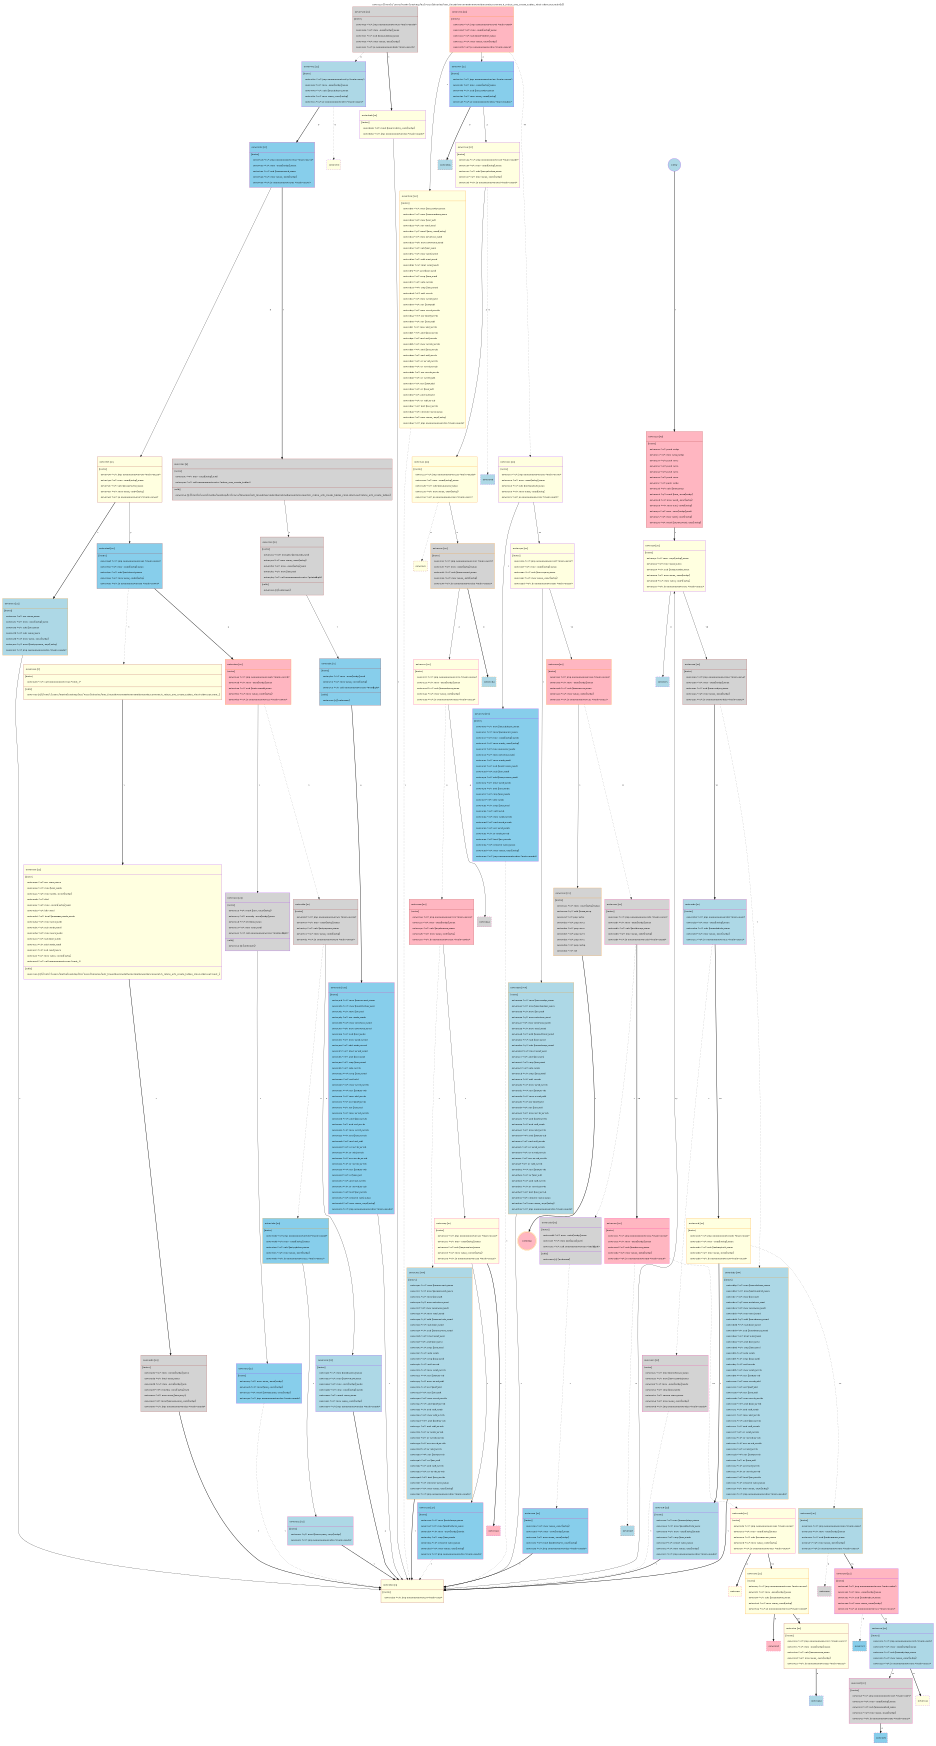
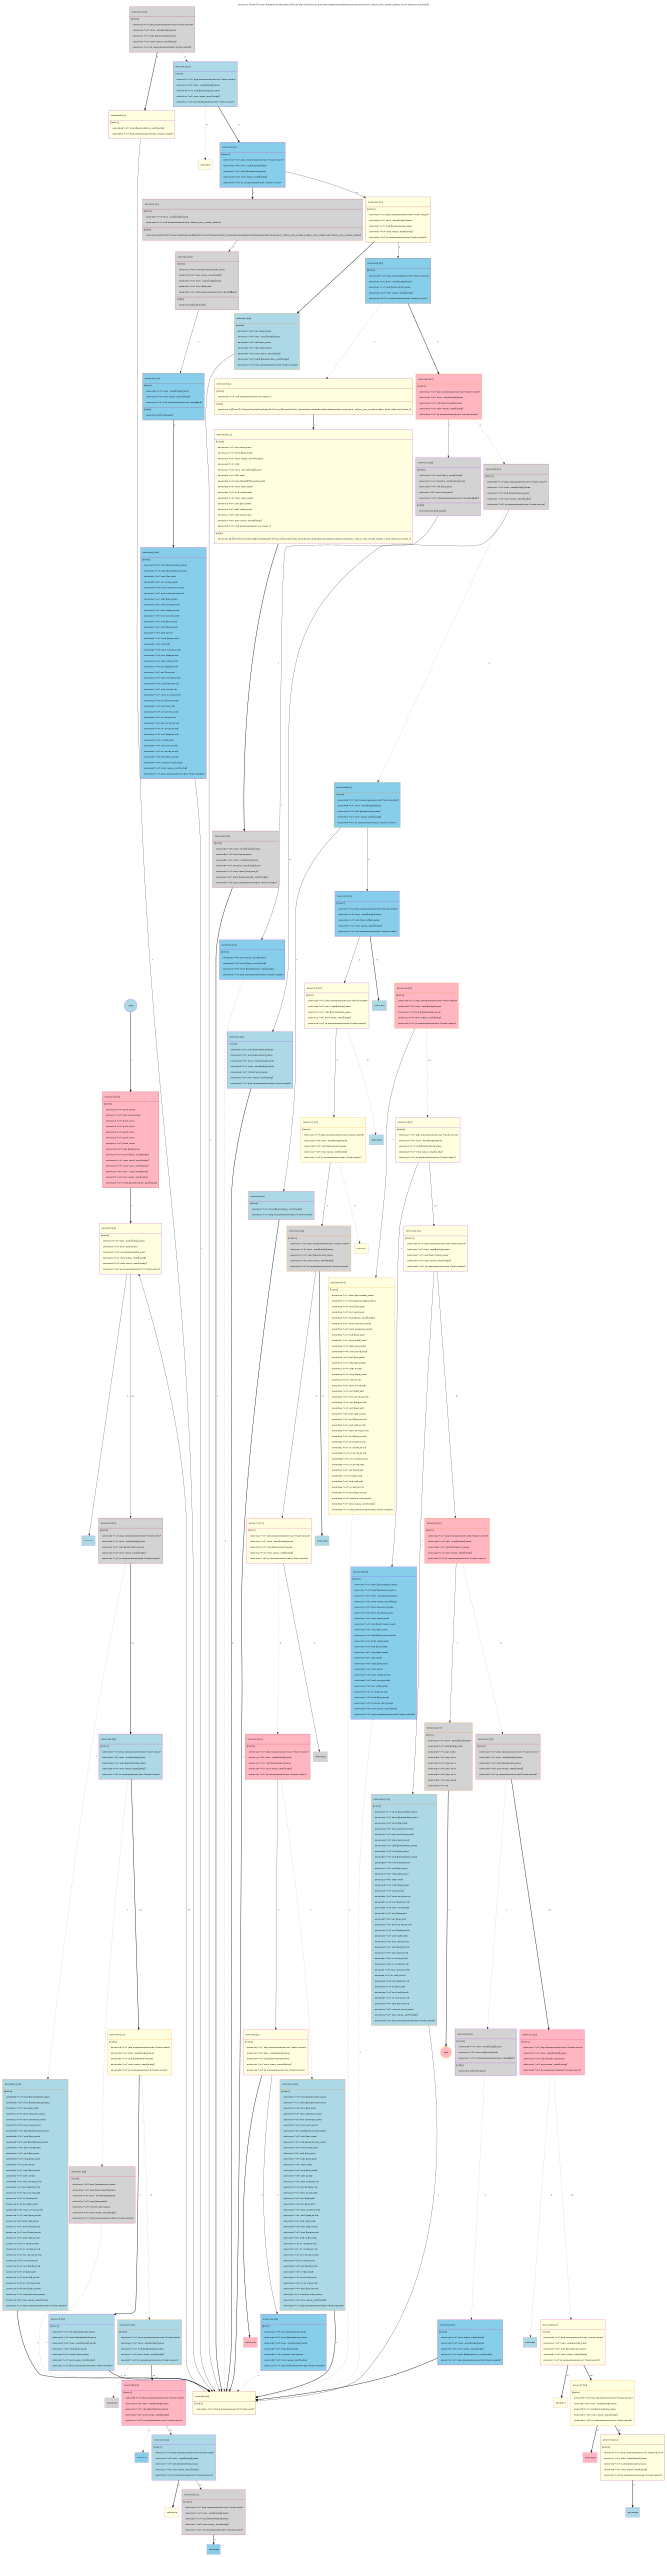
(482, 56) -> (367, 858)
(527, 1241) -> (446, 2052)
